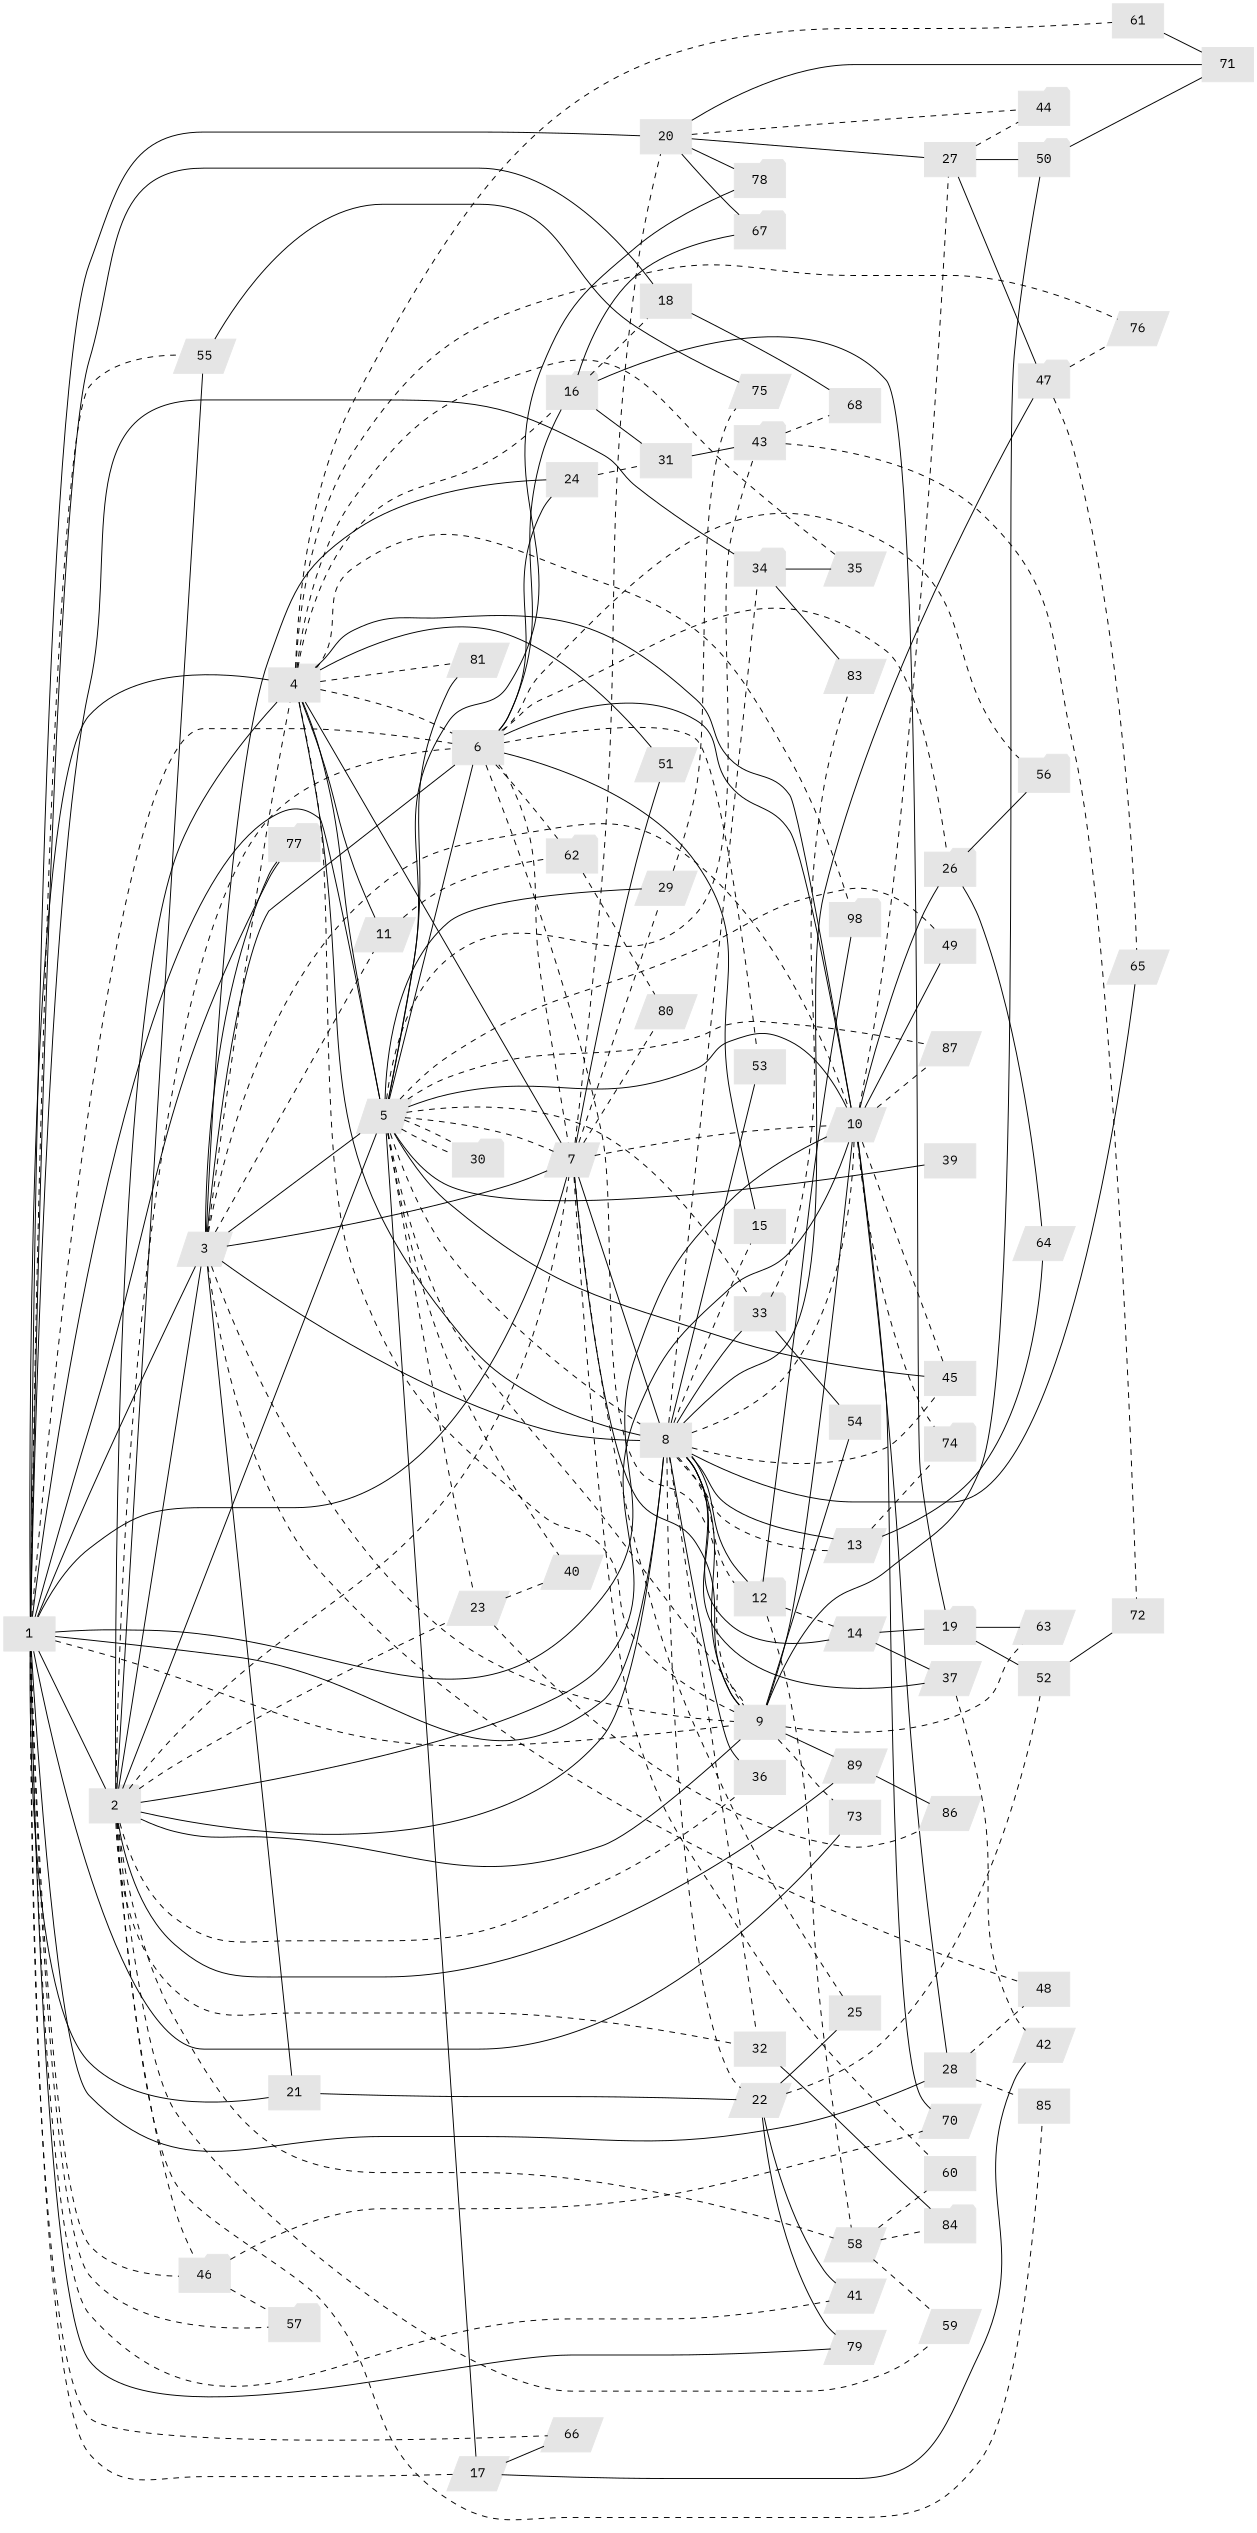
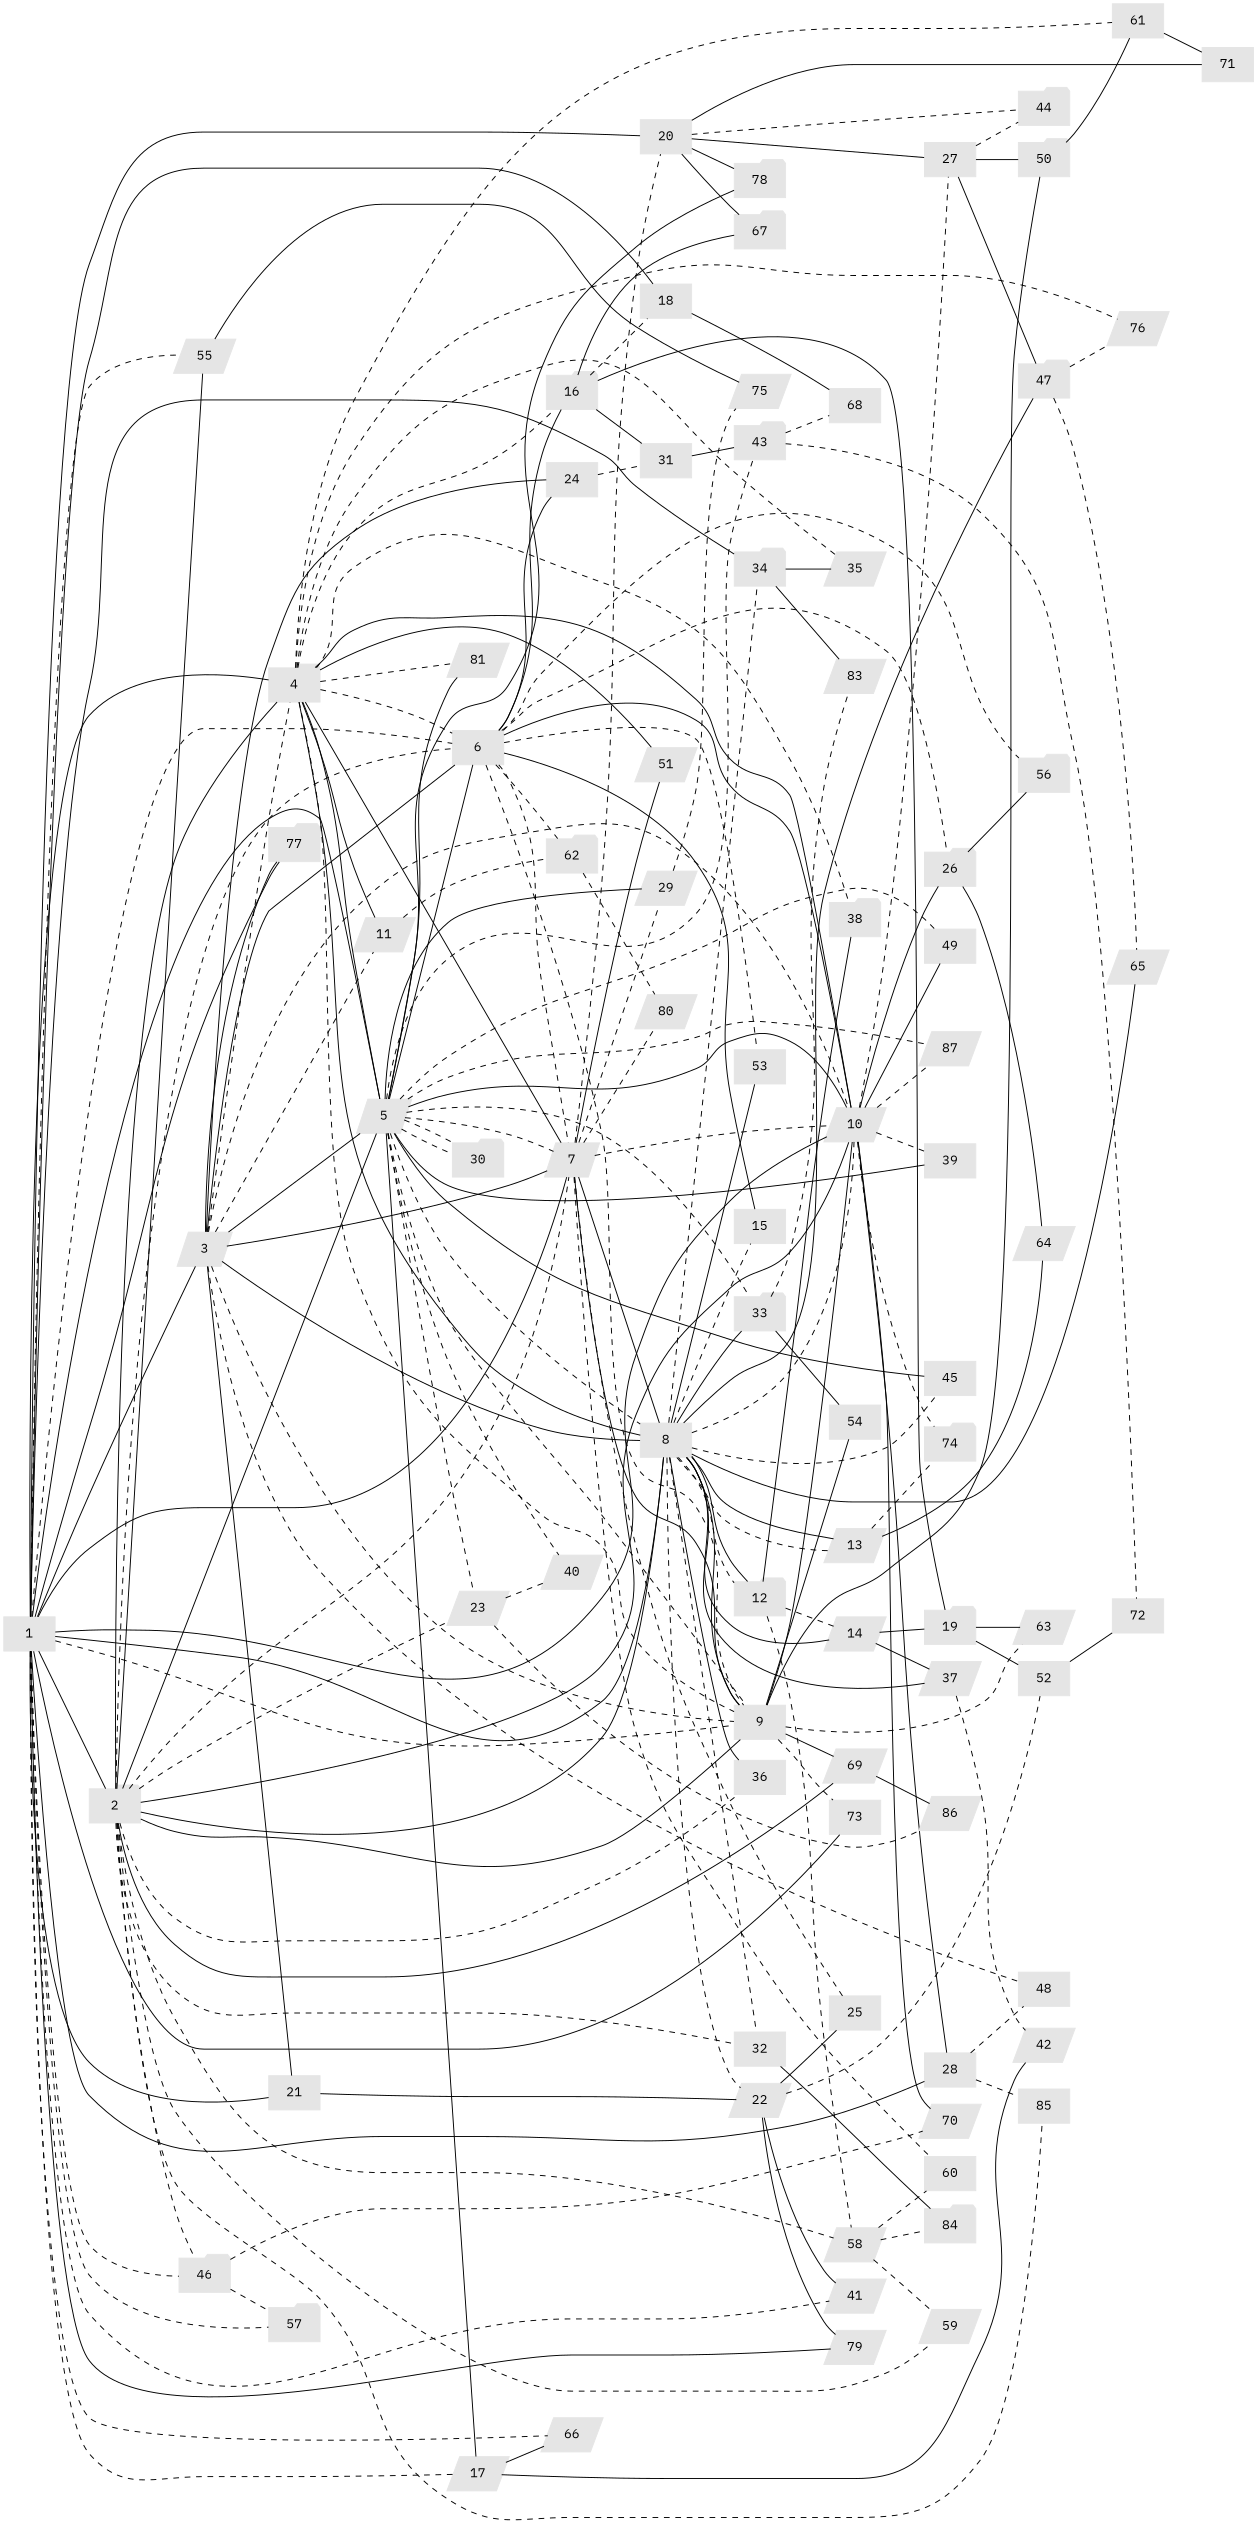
(1136, 112) -> (1102, 93)
(855, 920) -> (855, 920)
(903, 1252) -> (900, 1142)
(160, 1528) -> none
(855, 1766) -> (855, 1766)
